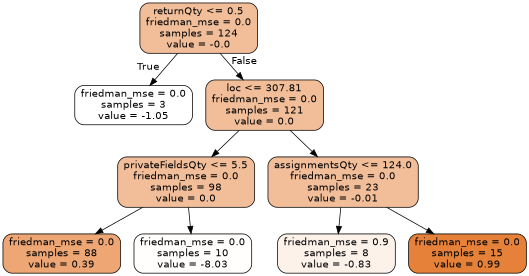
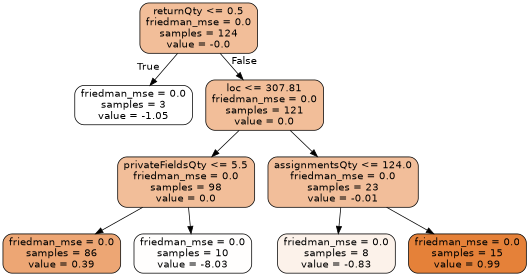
(62, 254) -> (62, 254)
(336, 254) -> (336, 254)
